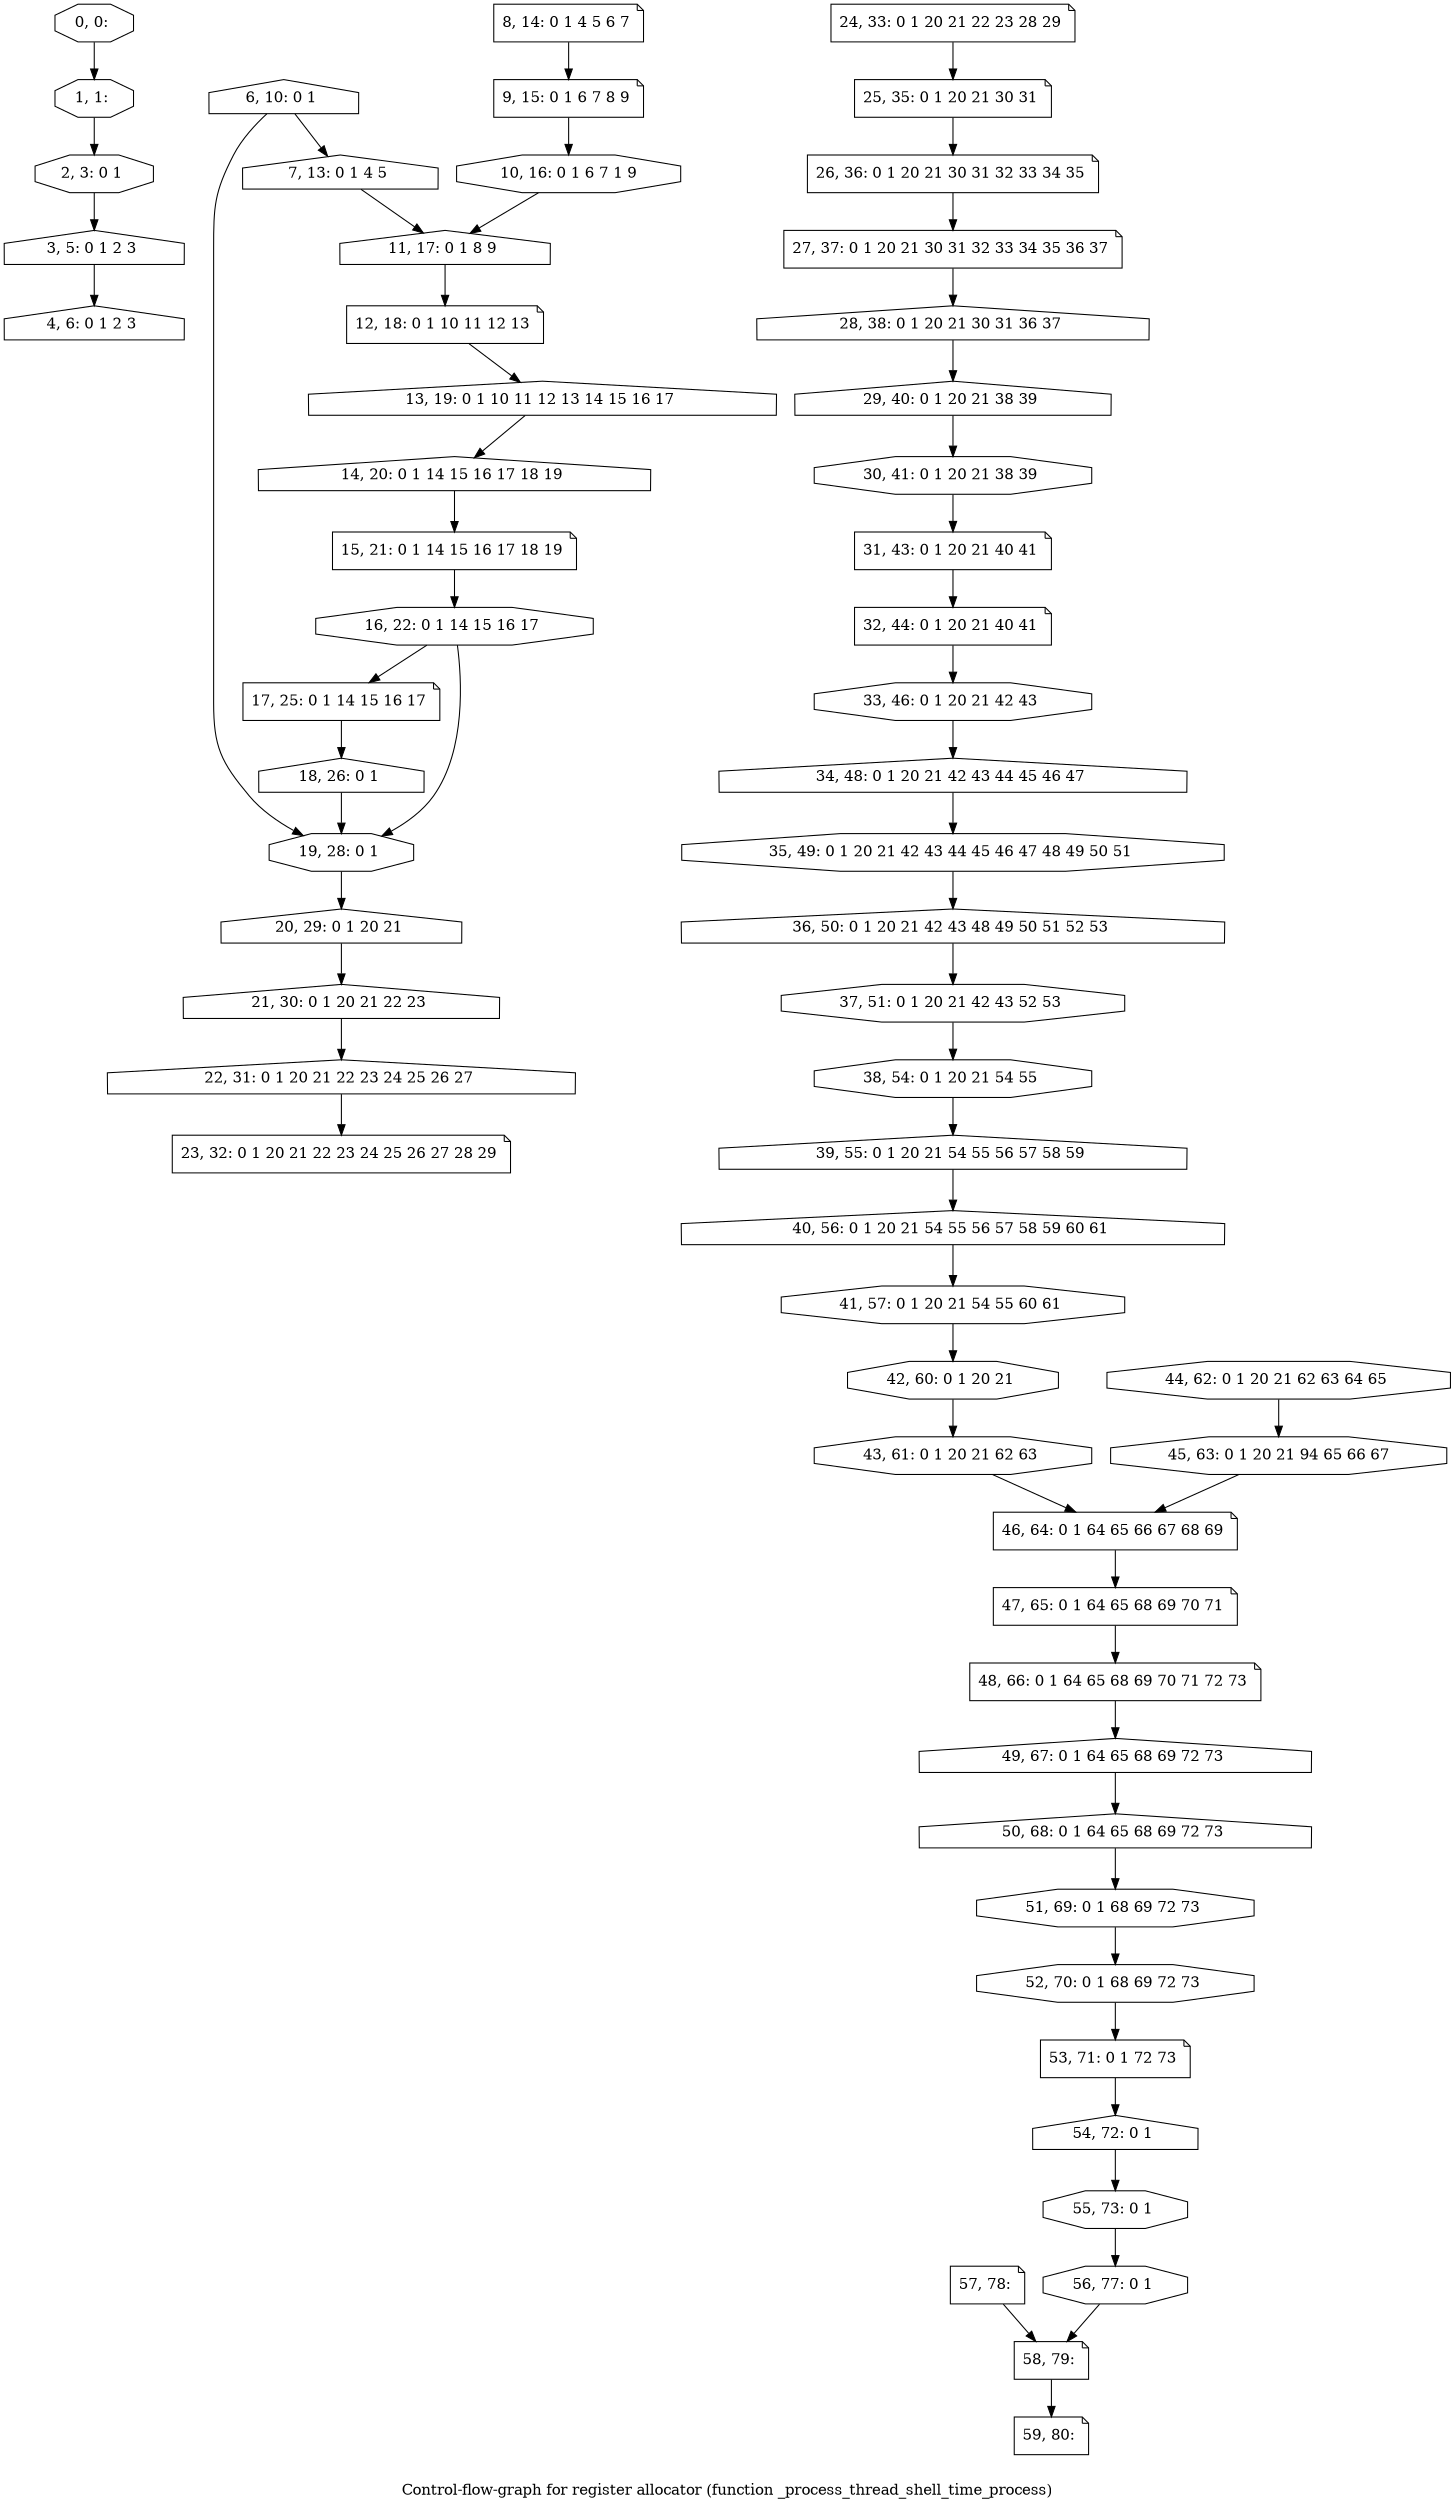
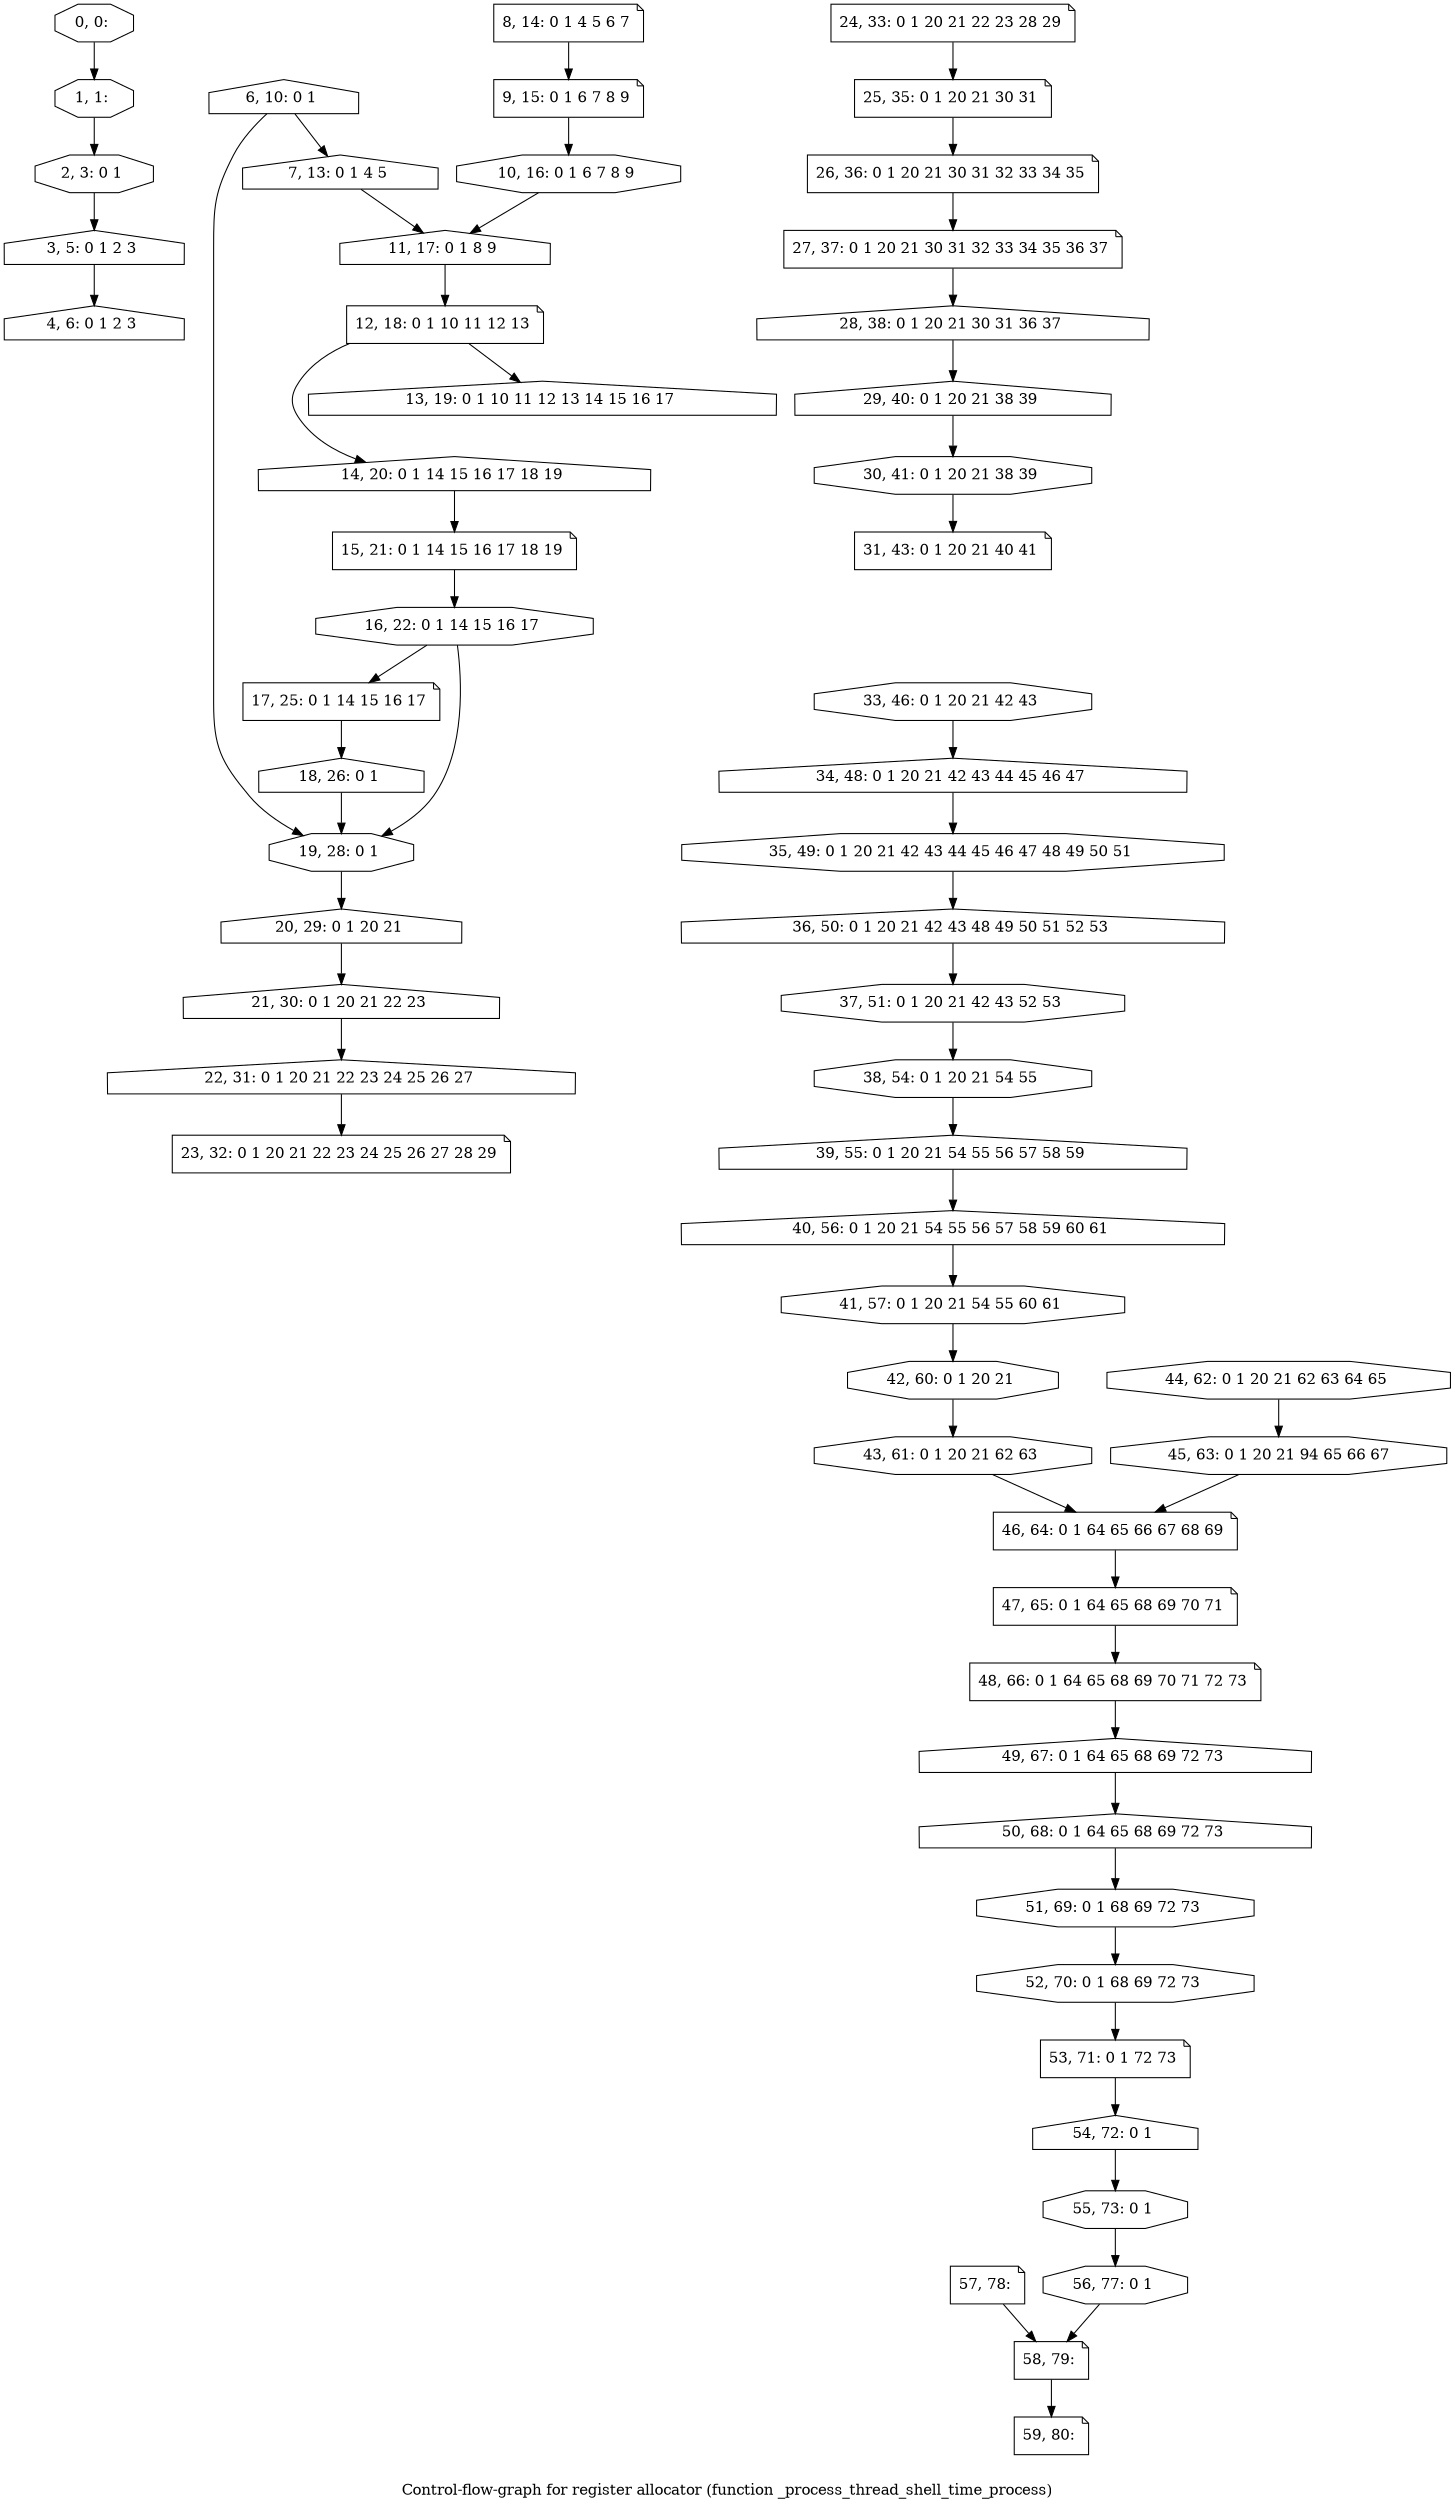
(569, 174) -> (569, 174)
(504, 433) -> (293, 403)
(953, 626) -> none
